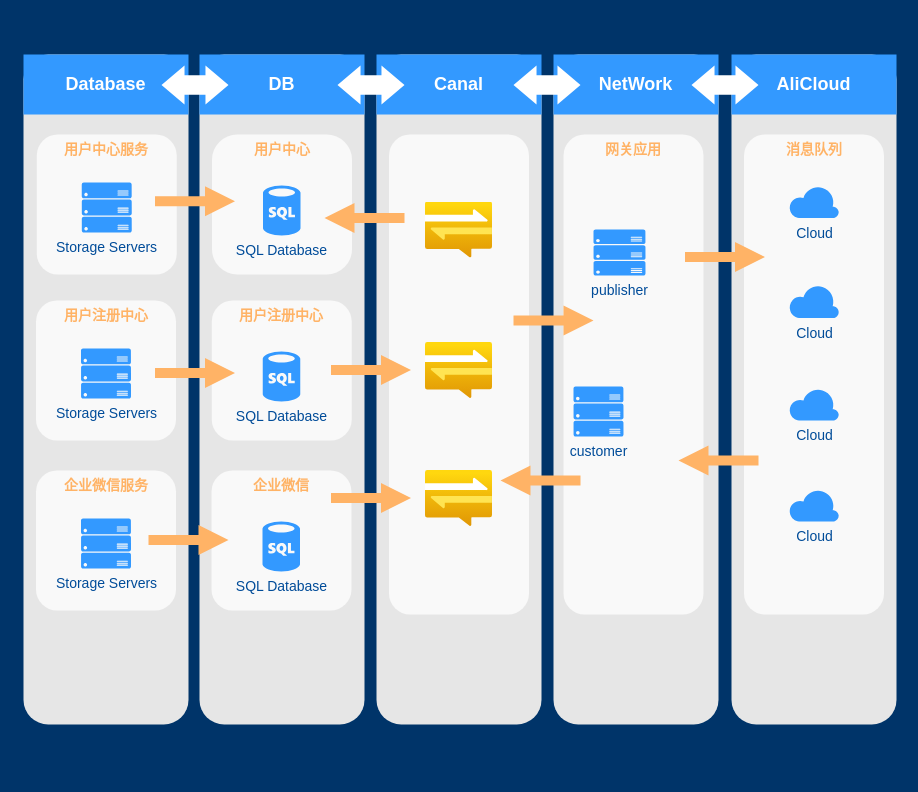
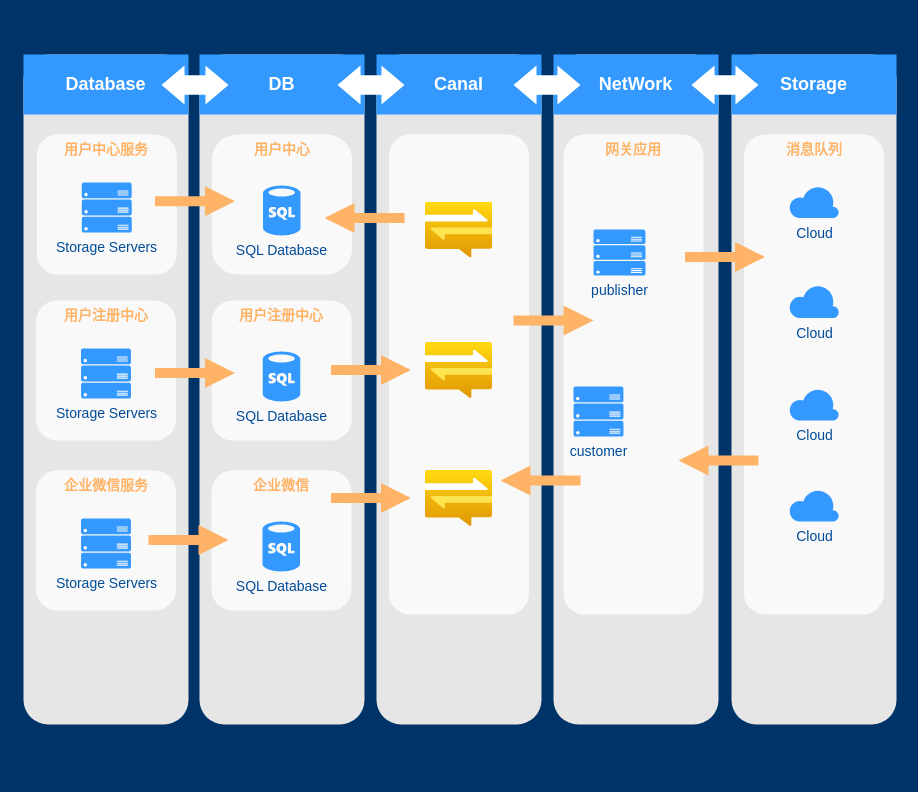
(814, 85) -> (814, 85)
